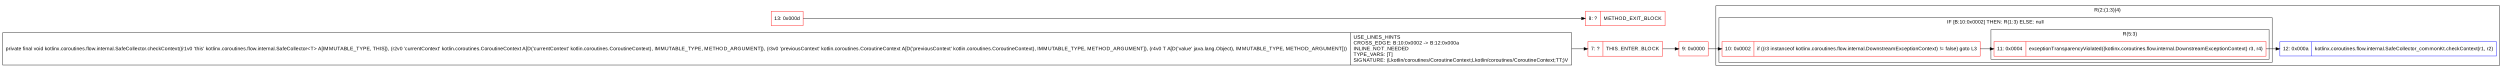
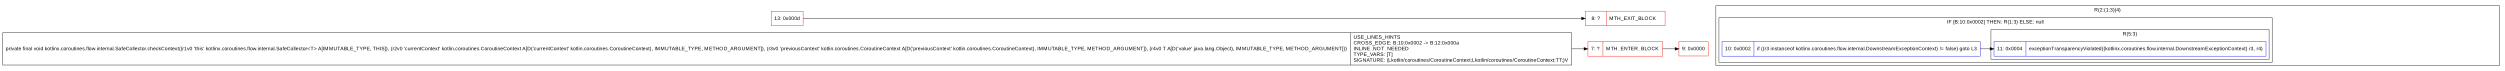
(1633, 18) -> (1633, 18)
(1633, 49) -> (1633, 49)
(1713, 49) -> none
(1851, 49) -> (1851, 49)
(2130, 49) -> (2130, 49)
(2388, 49) -> none
